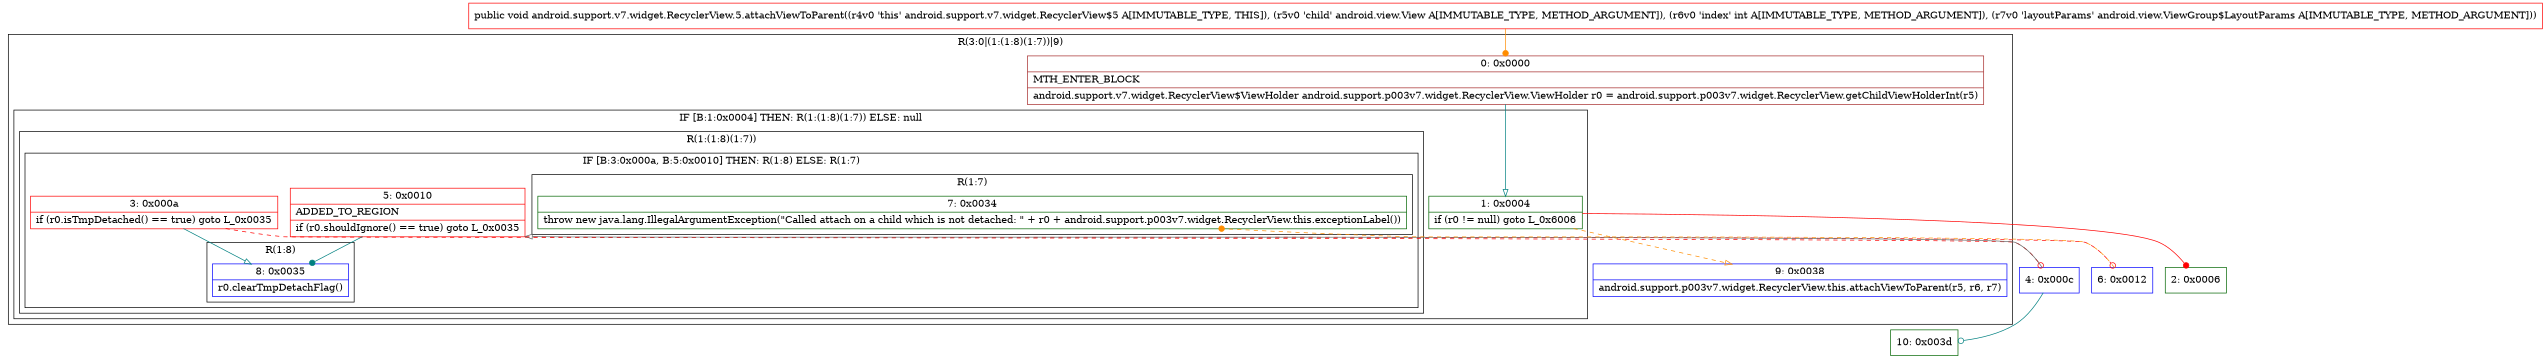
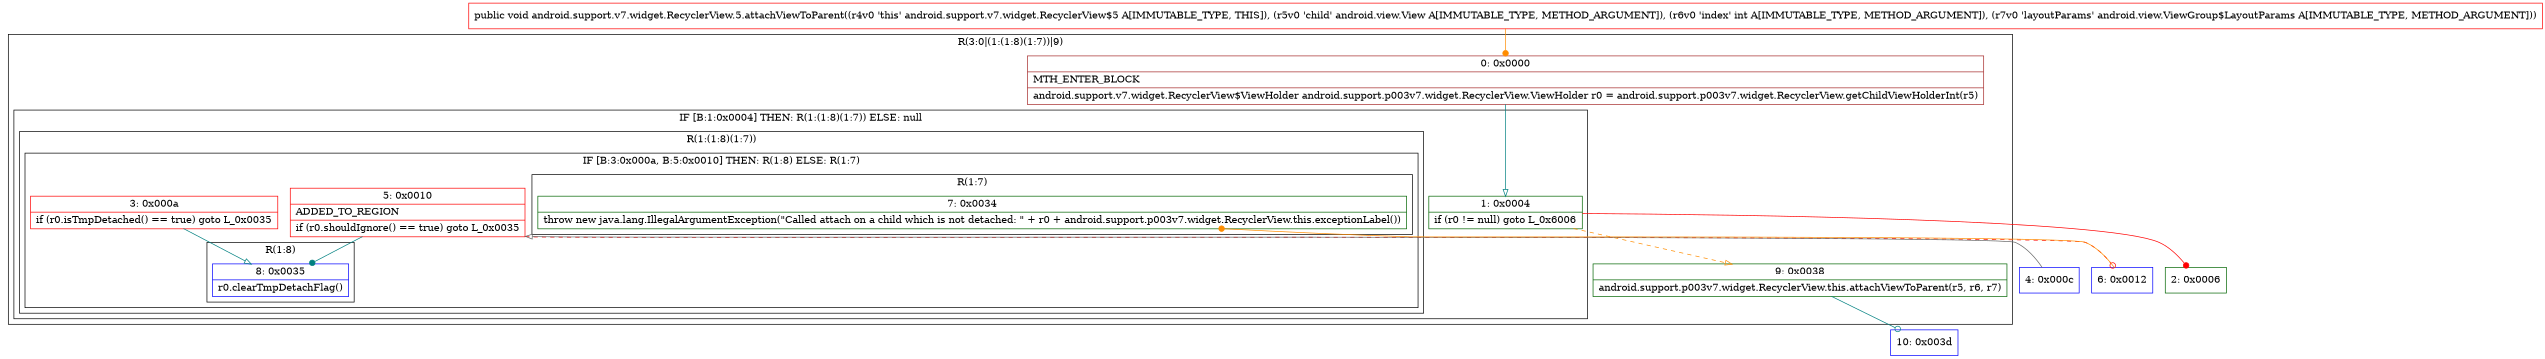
(1674, 237) -> (1674, 237)
(1136, 238) -> none
(1800, 280) -> (1800, 280)
(2006, 329) -> (1863, 312)
(1924, 343) -> (1924, 343)
